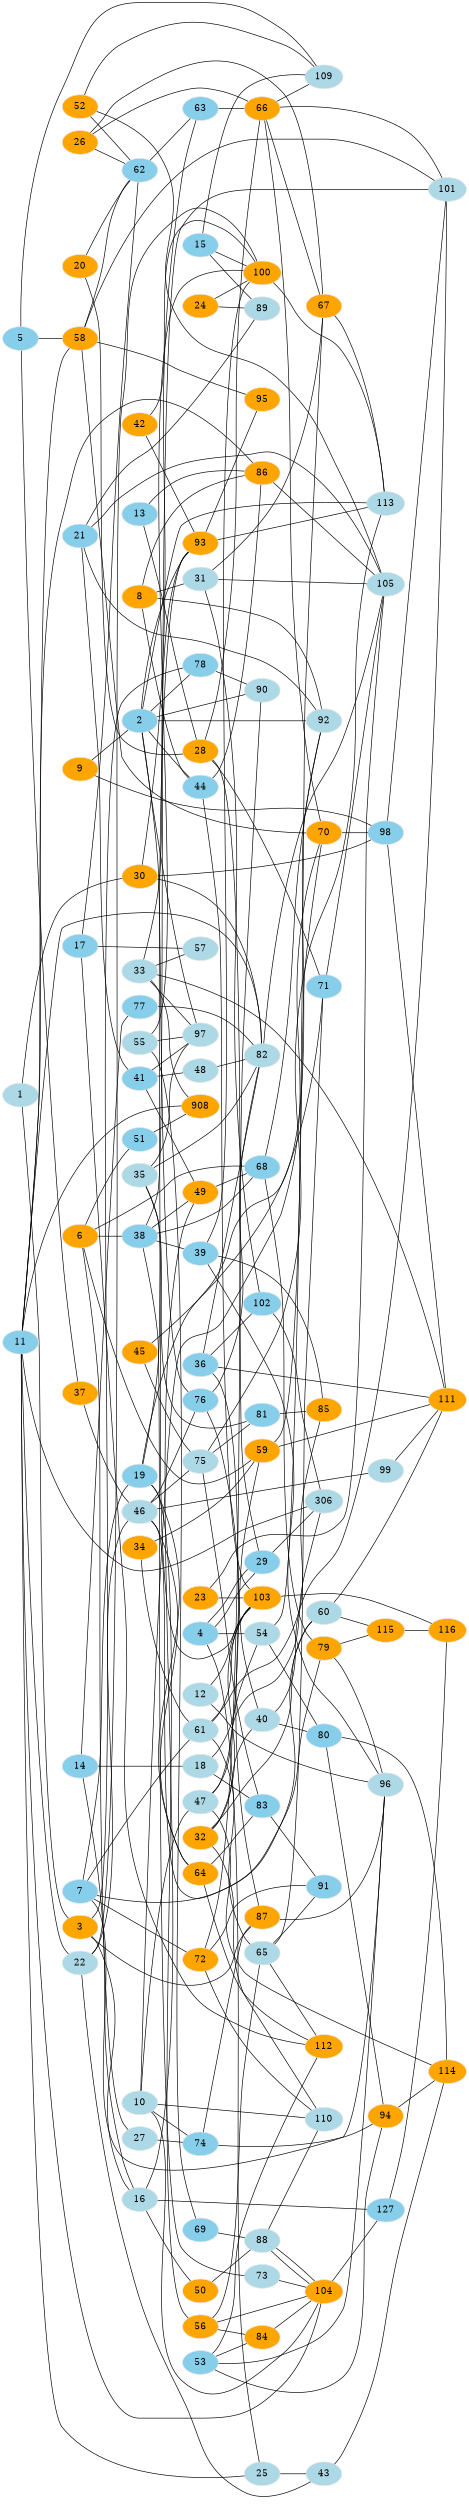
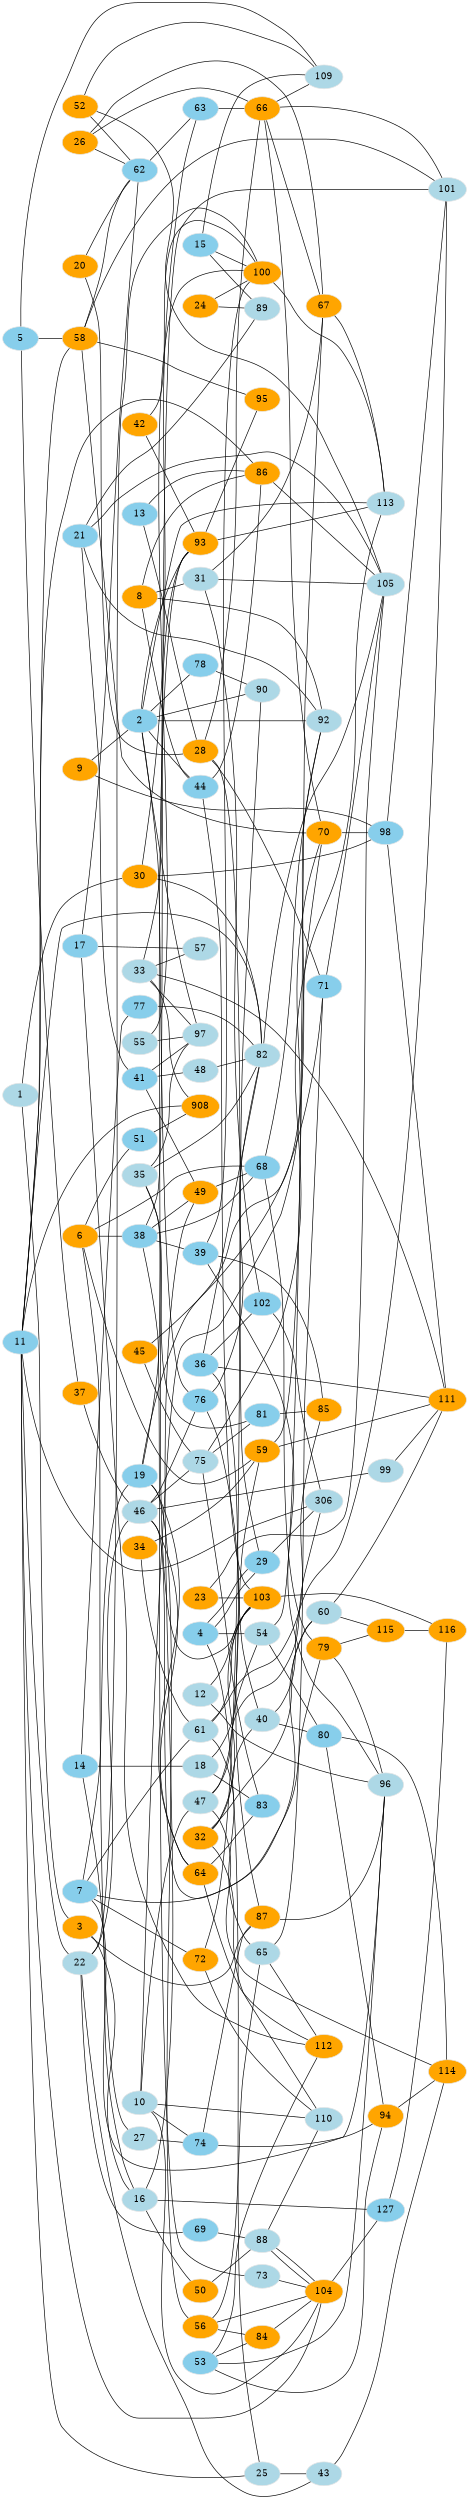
(106, 1211) -> none
(180, 1664) -> (93, 2131)
(324, 1887) -> none
